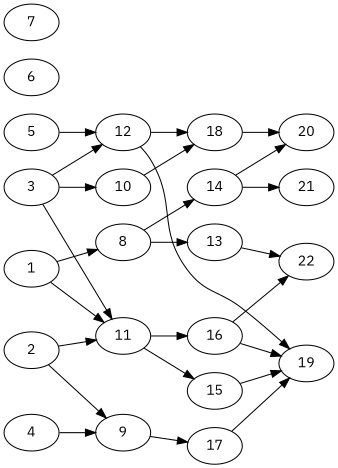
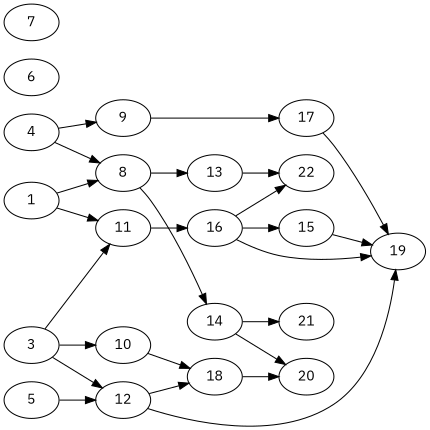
none -> (73, 151)
(32, 350) -> none
(165, 361) -> (256, 228)
